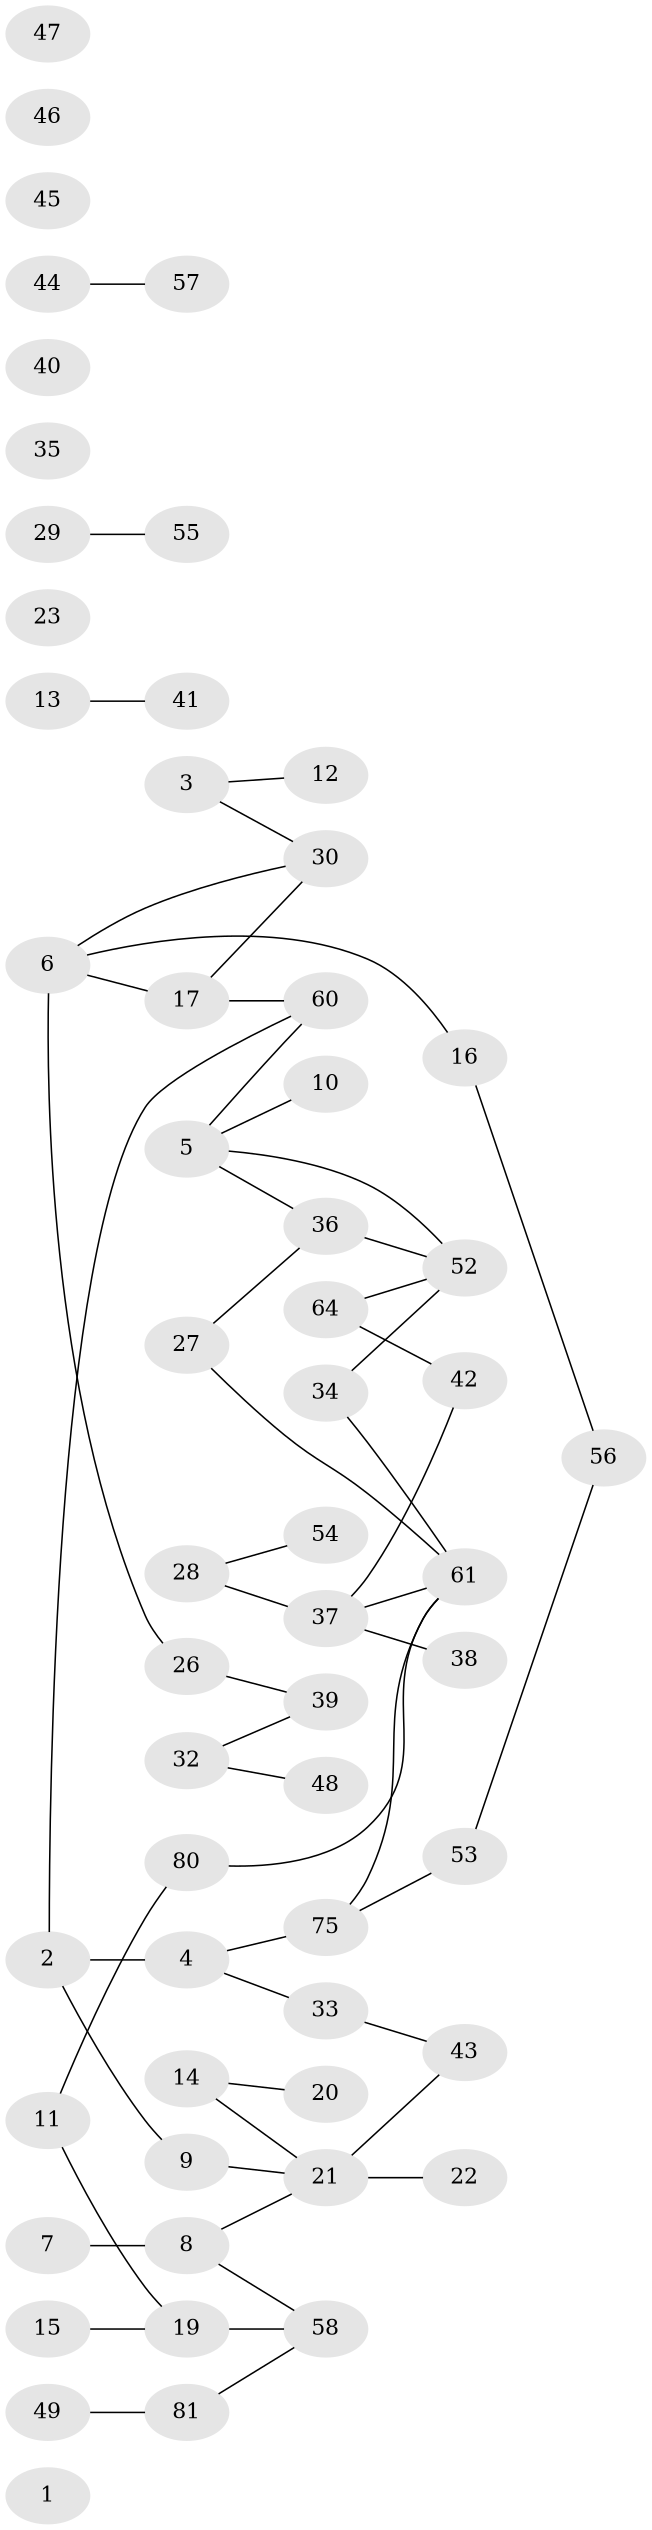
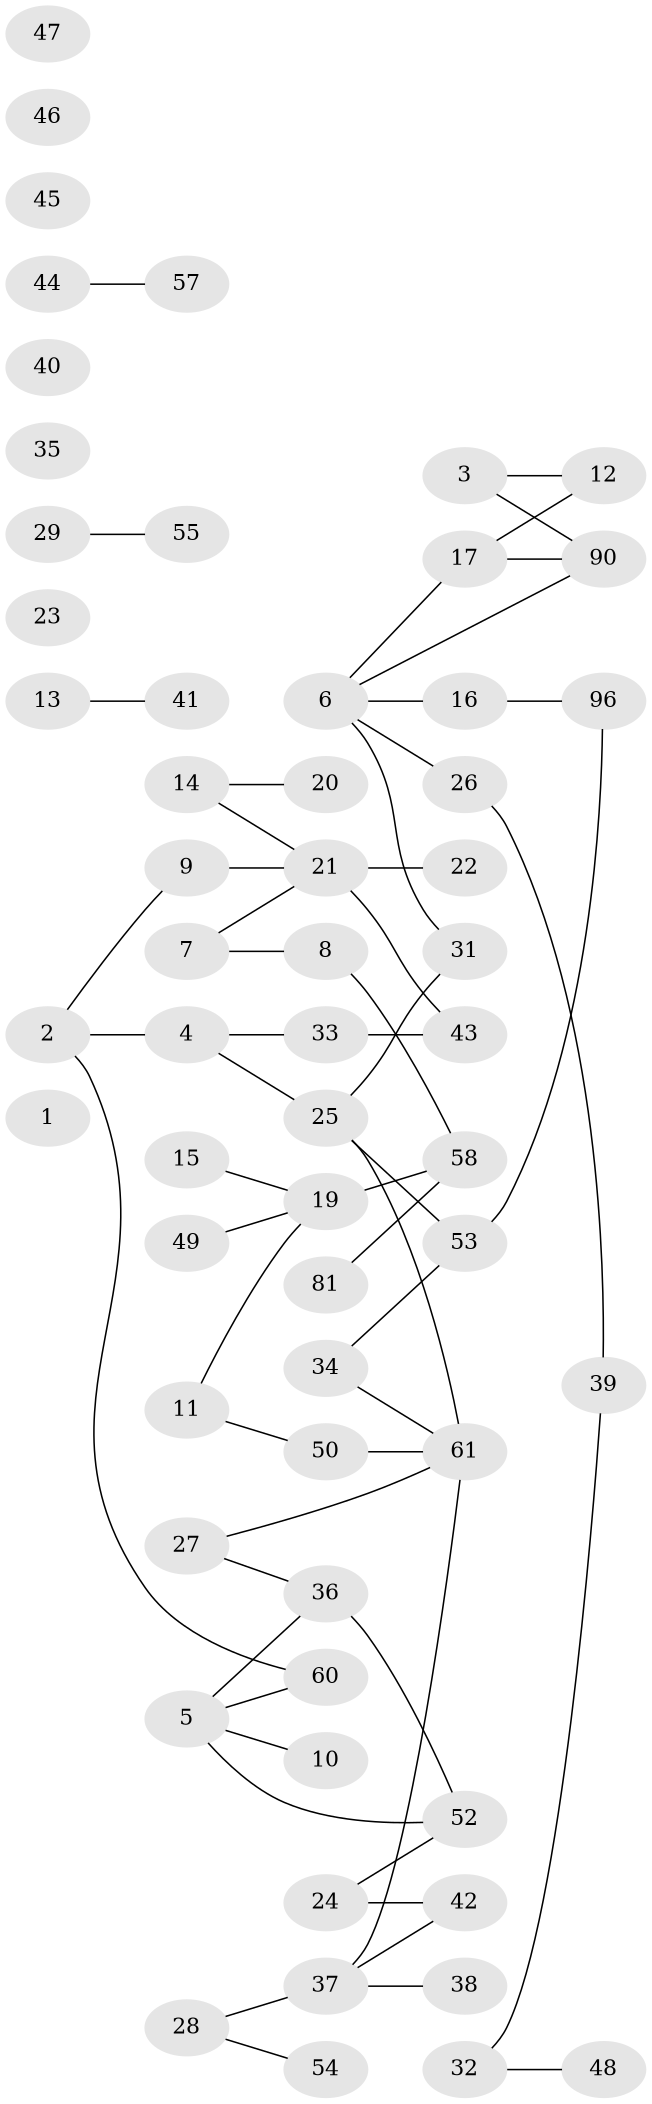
(326, 859) -> (604, 559)
none -> (465, 951)
(257, 1001) -> (525, 523)
(326, 1310) -> (326, 1903)
(395, 1330) -> (395, 1306)
(604, 1458) -> (604, 701)
(187, 1863) -> (326, 1452)
(326, 1927) -> (326, 1118)
(257, 2212) -> (256, 910)
(118, 2412) -> (257, 1222)
